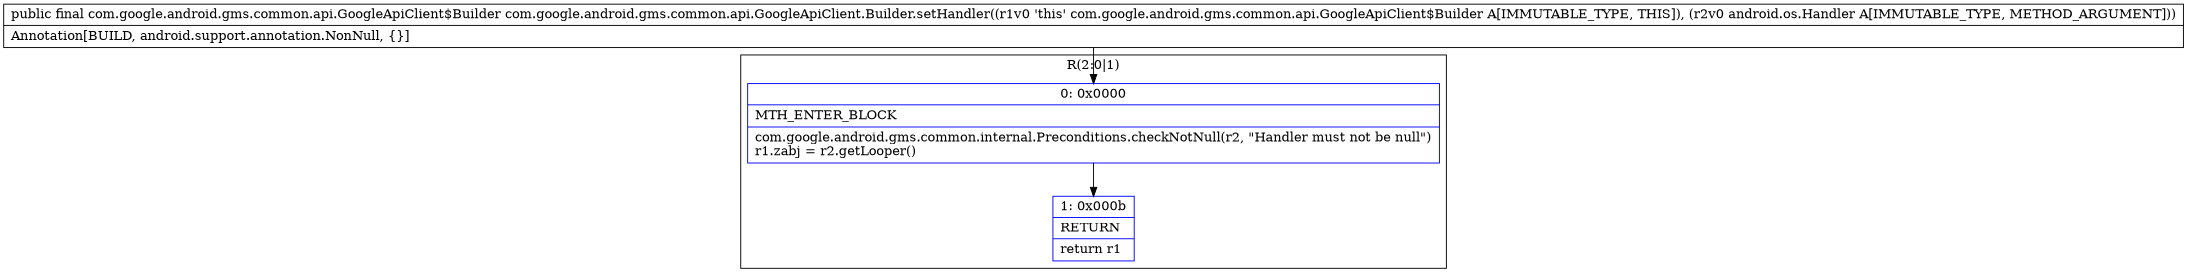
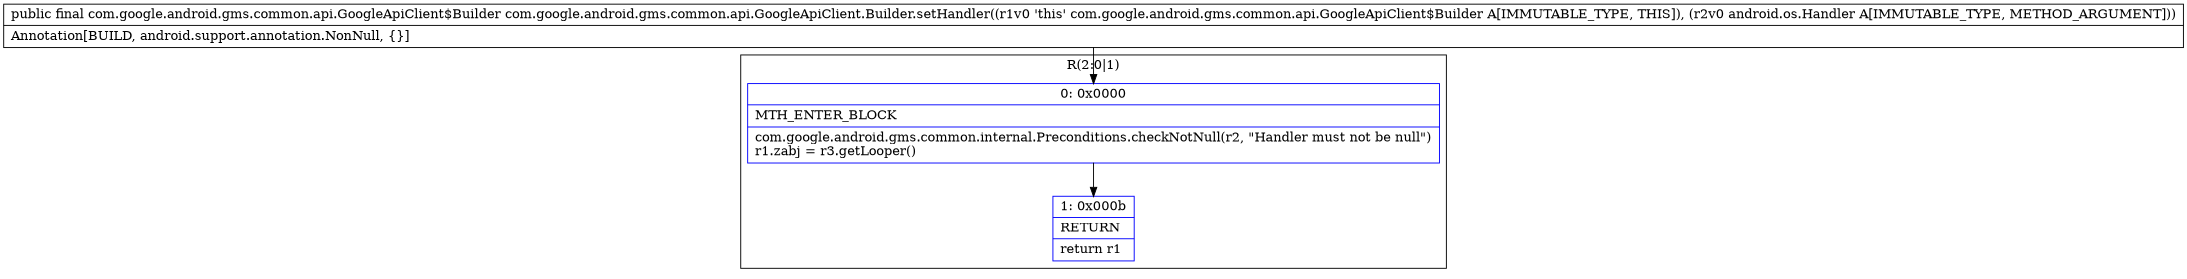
(836, 151) -> (836, 151)
